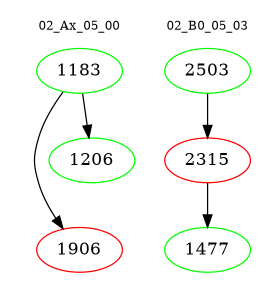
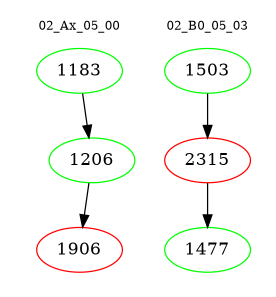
(208, 71) -> (208, 71)
(35, 154) -> (87, 199)
